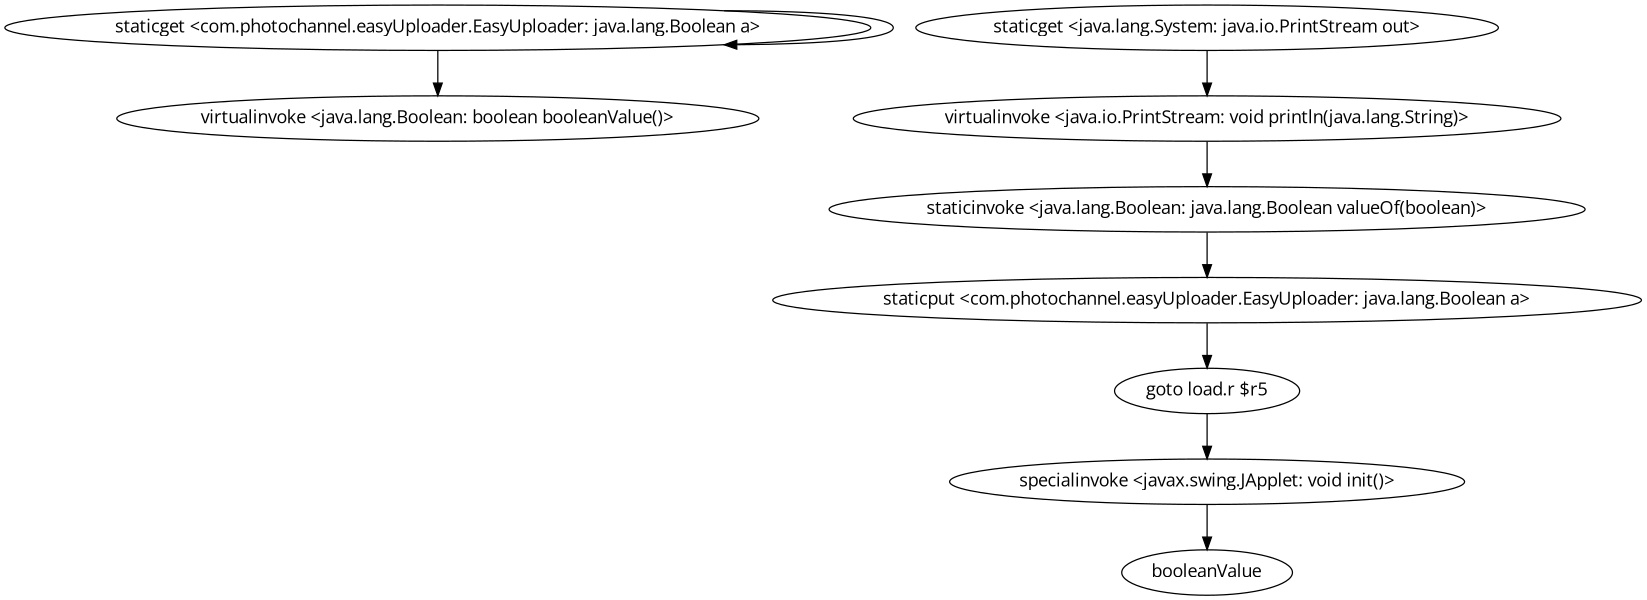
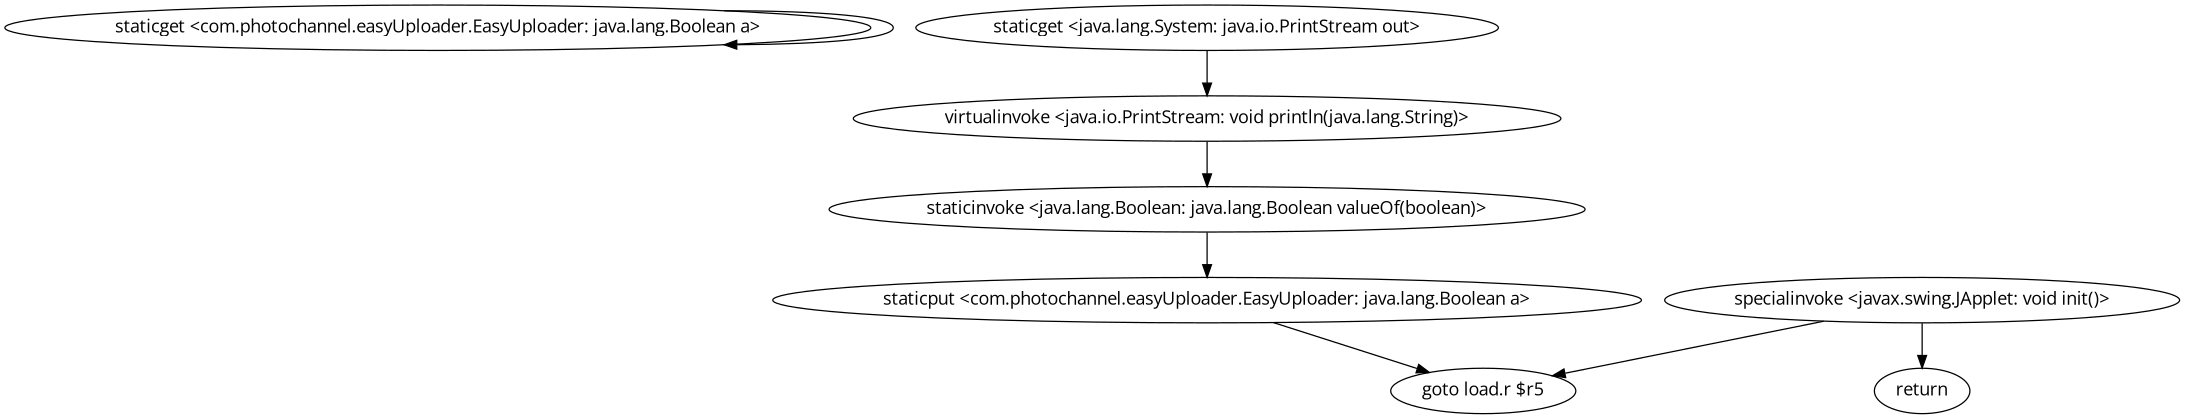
(438, 119) -> none
(1207, 430) -> (1694, 347)
(1207, 573) -> (1922, 391)
